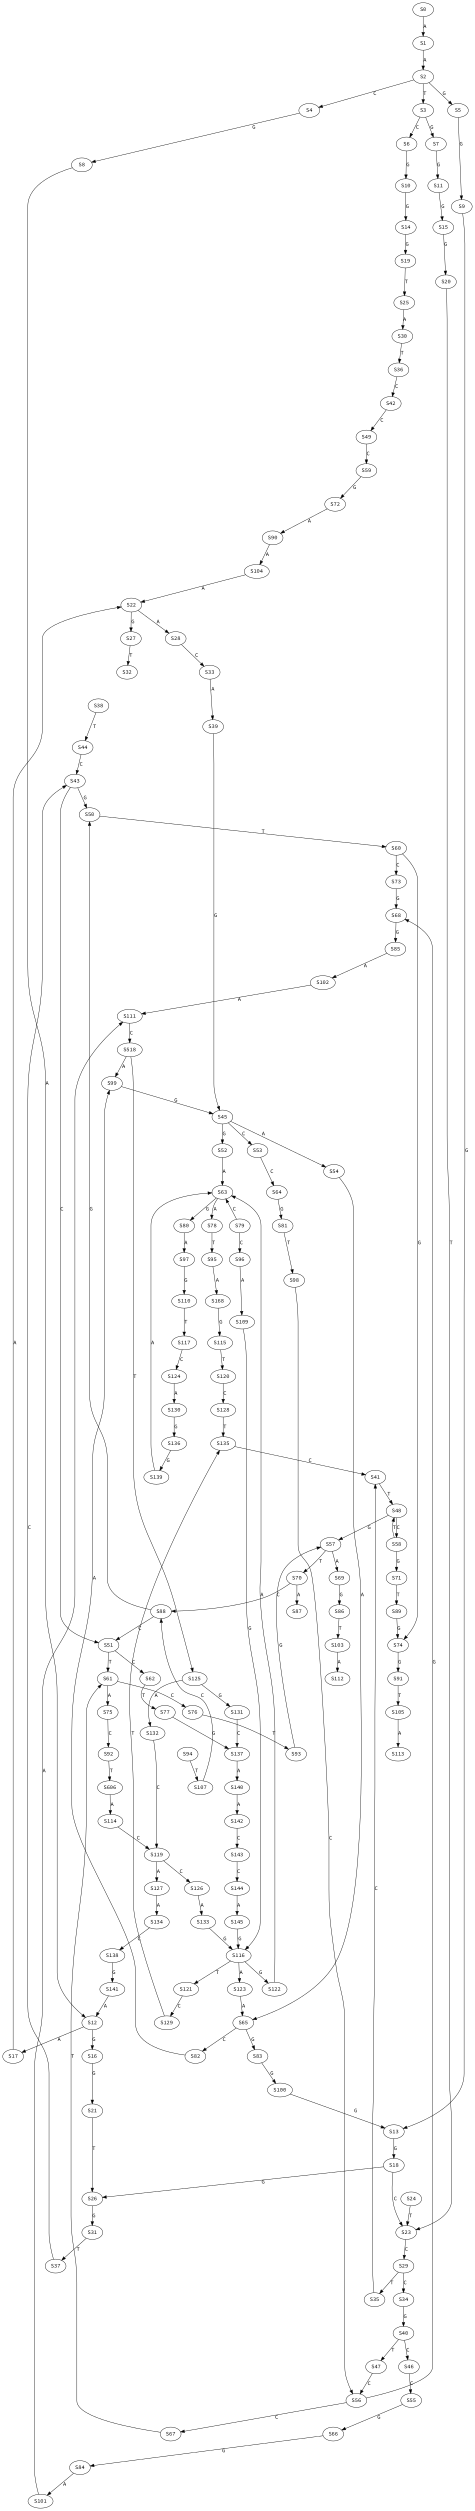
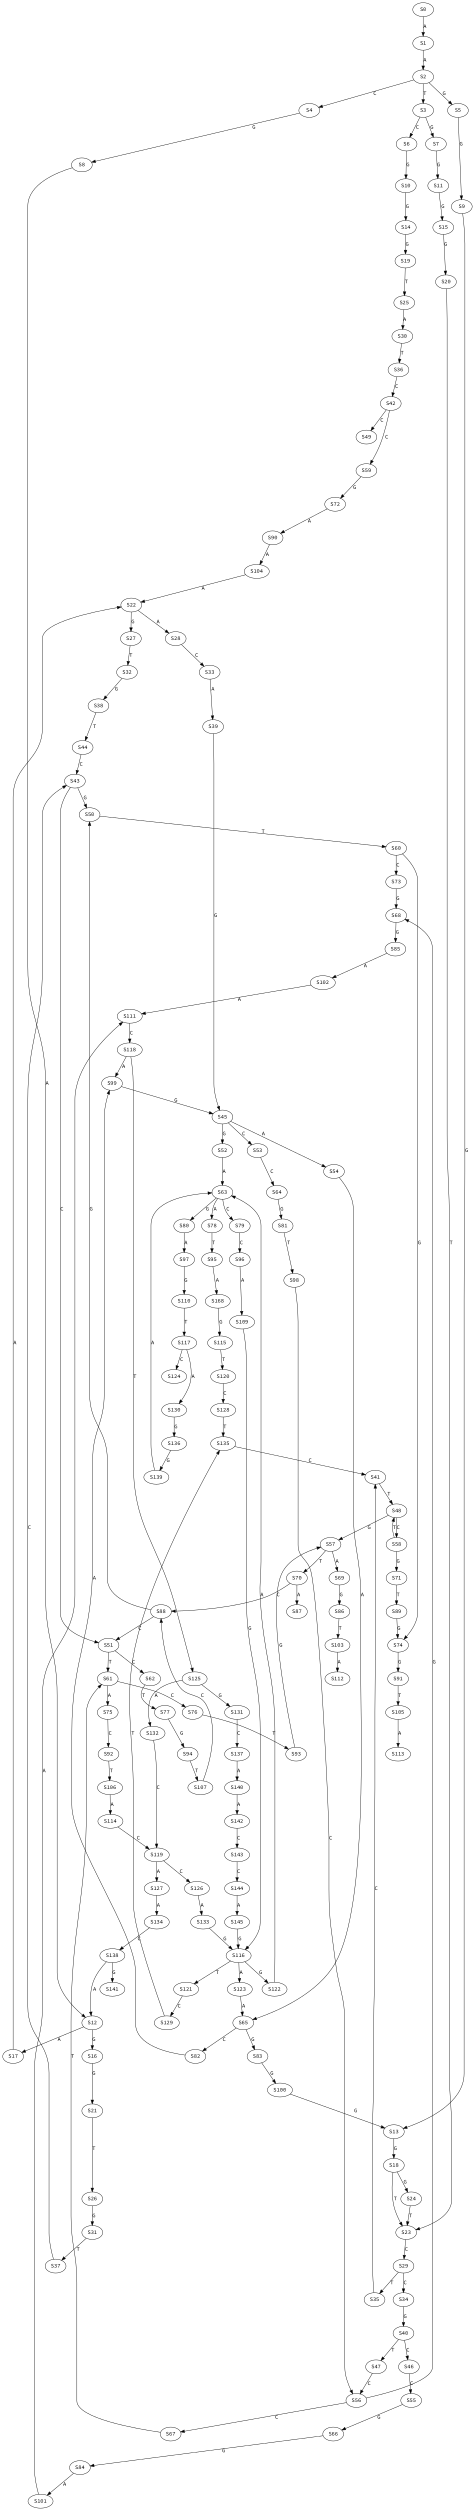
(366, 452) -> (383, 436)
none -> (114, 688)
(130, 1050) -> (130, 1050)
(232, 1211) -> (225, 1209)
(174, 1391) -> (191, 1376)
(199, 1732) -> (175, 1731)
(110, 1788) -> (110, 1788)
(103, 2004) -> (92, 1985)
(245, 2182) -> (402, 2180)
(396, 2199) -> (396, 2199)
